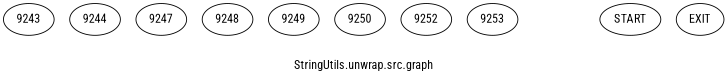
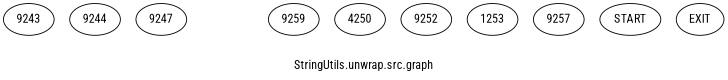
(228, 19) -> none
(294, 19) -> (294, 19)
(360, 19) -> (360, 19)
(493, 19) -> (493, 19)
none -> (559, 19)
